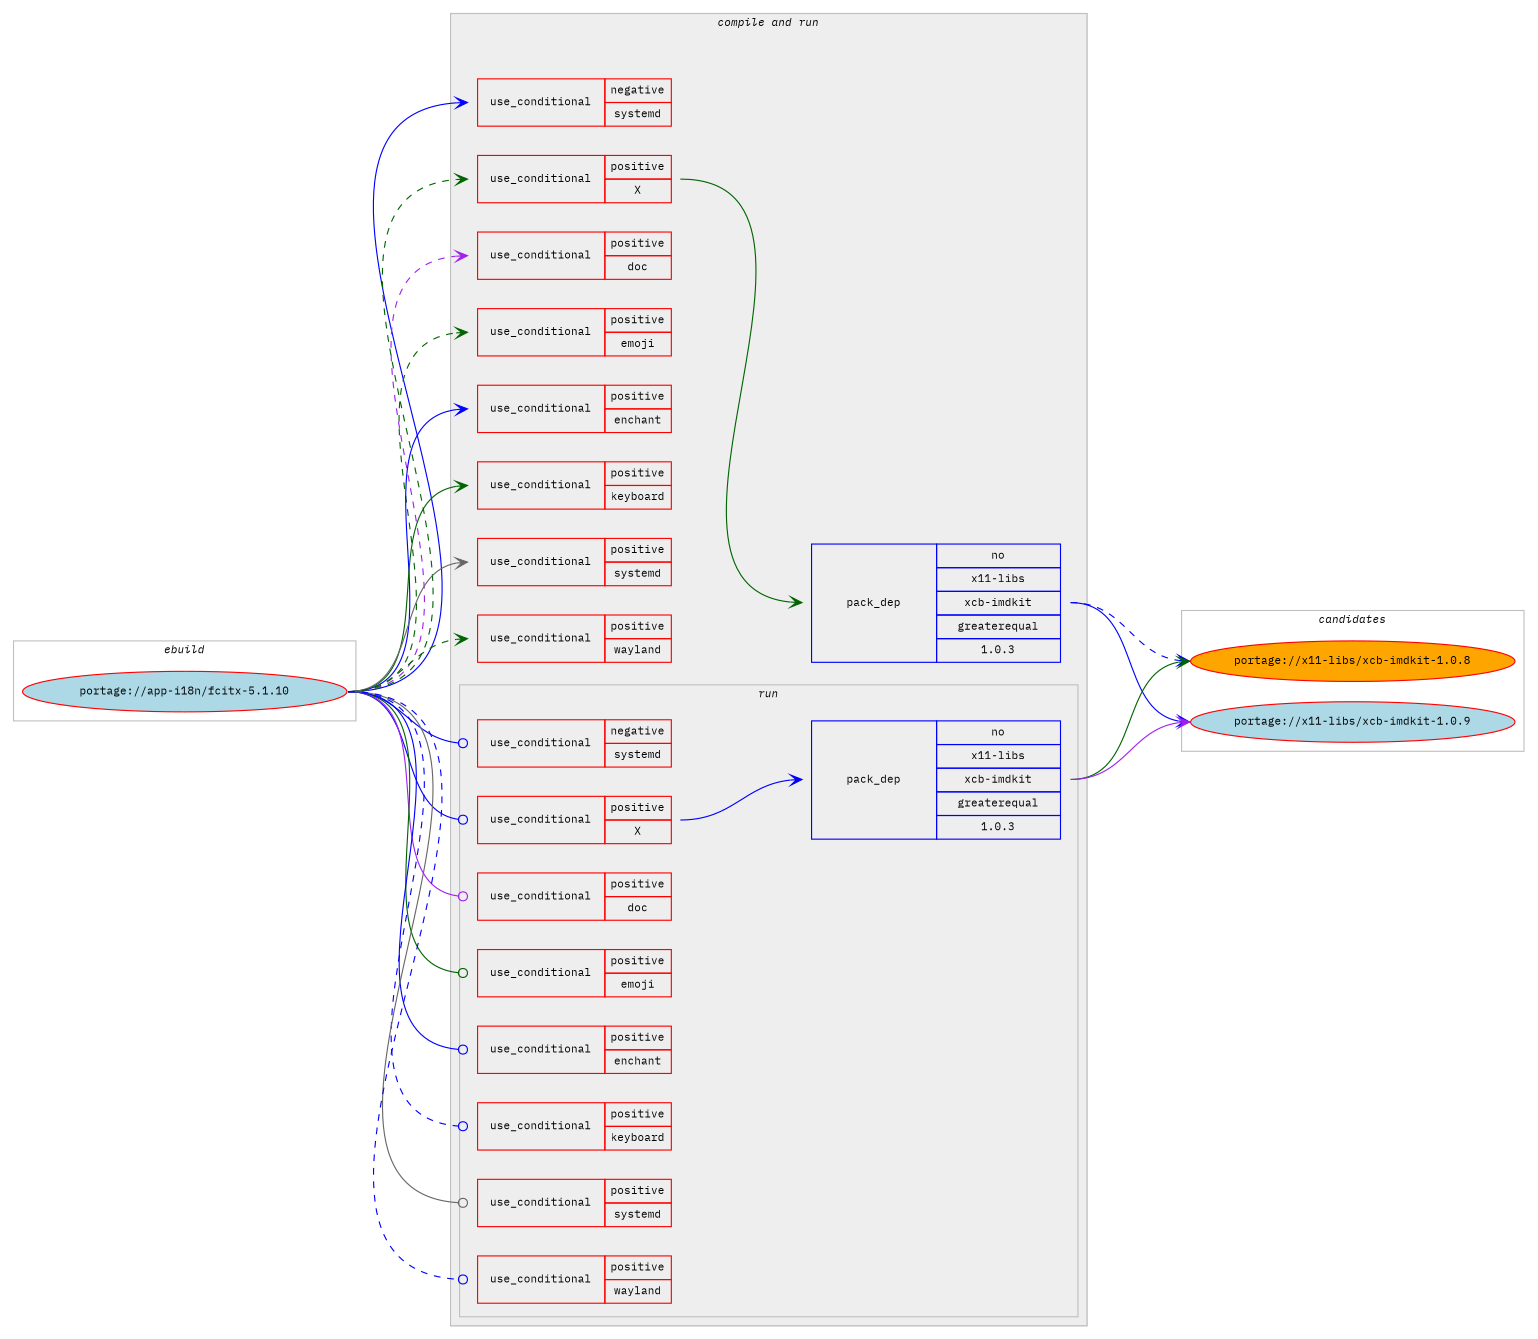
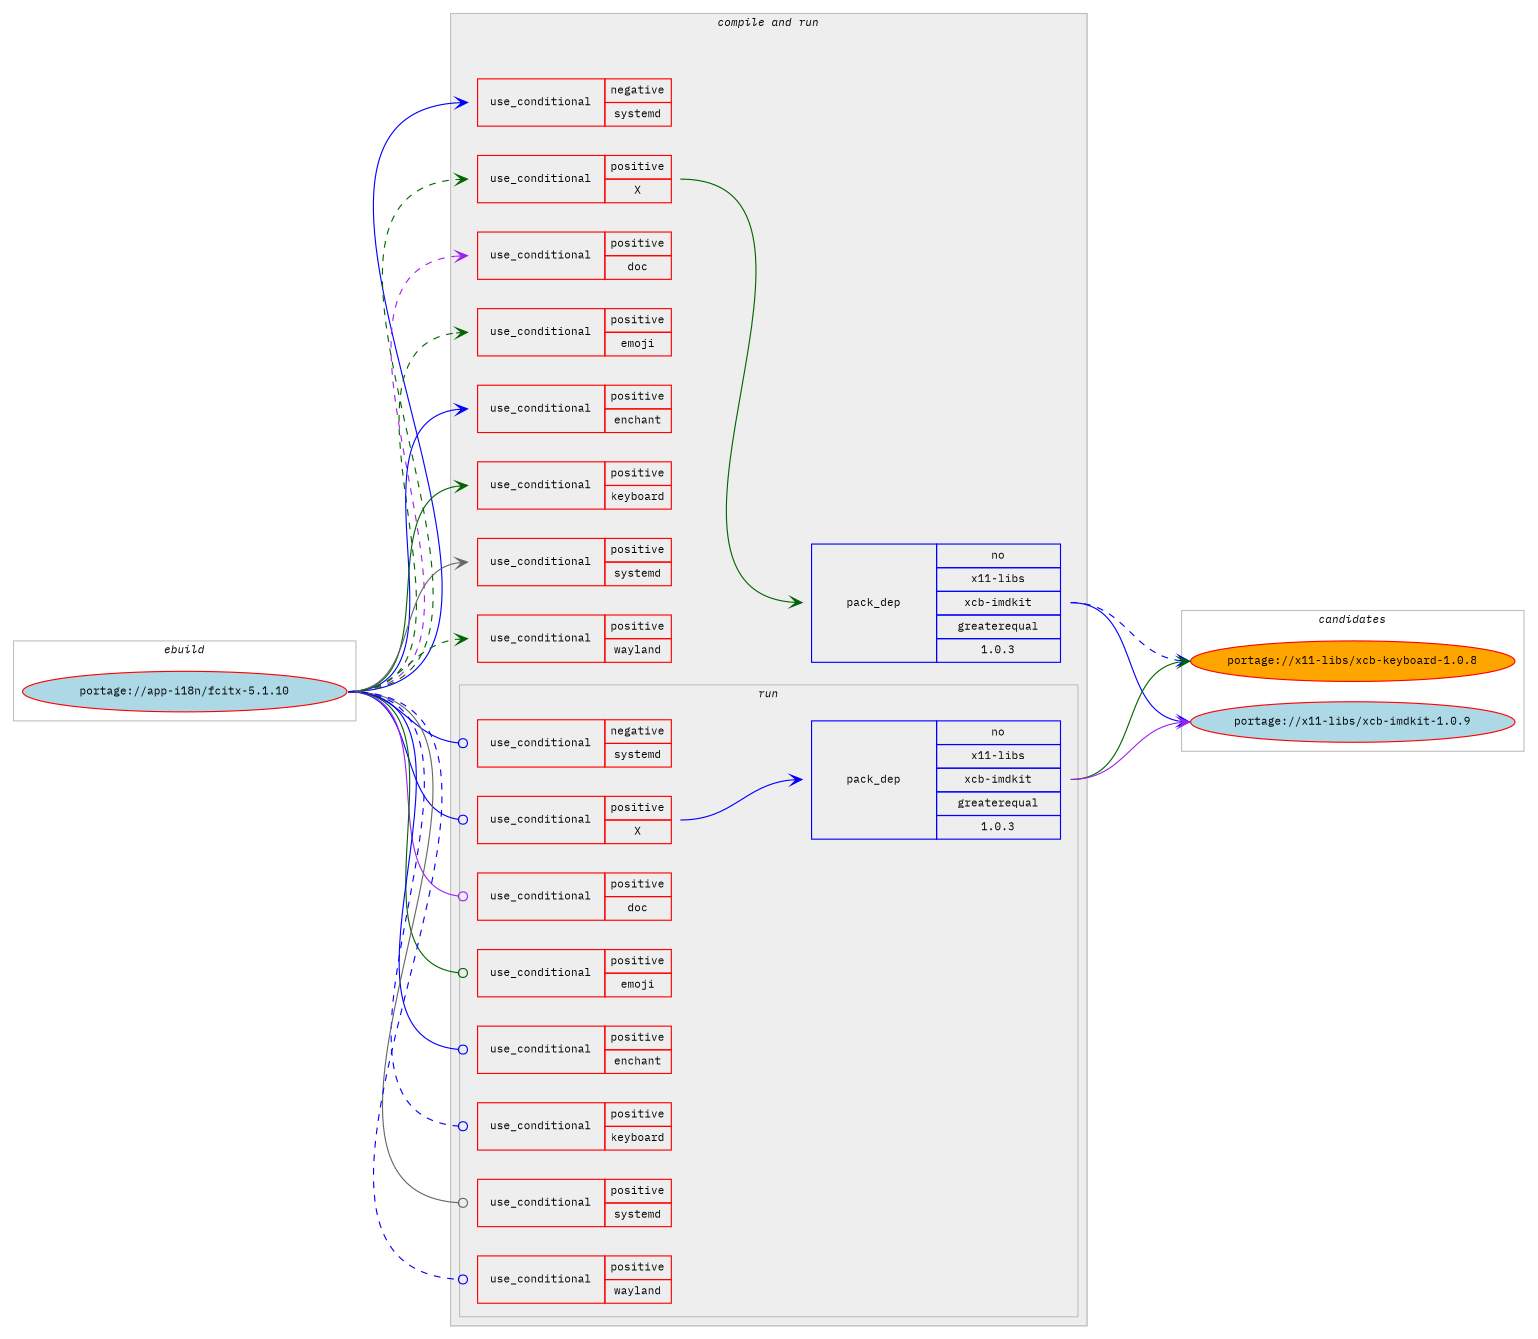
(1353, 661) -> (1353, 661)
